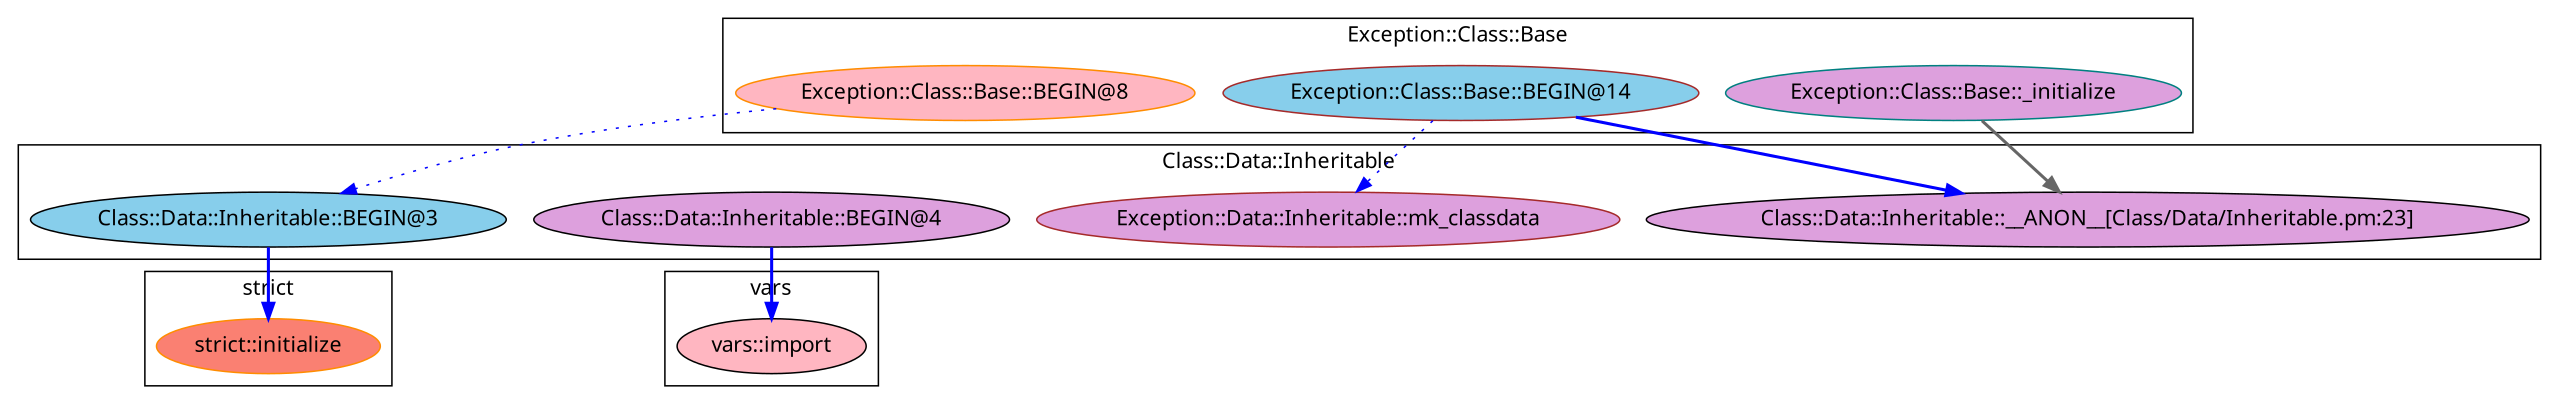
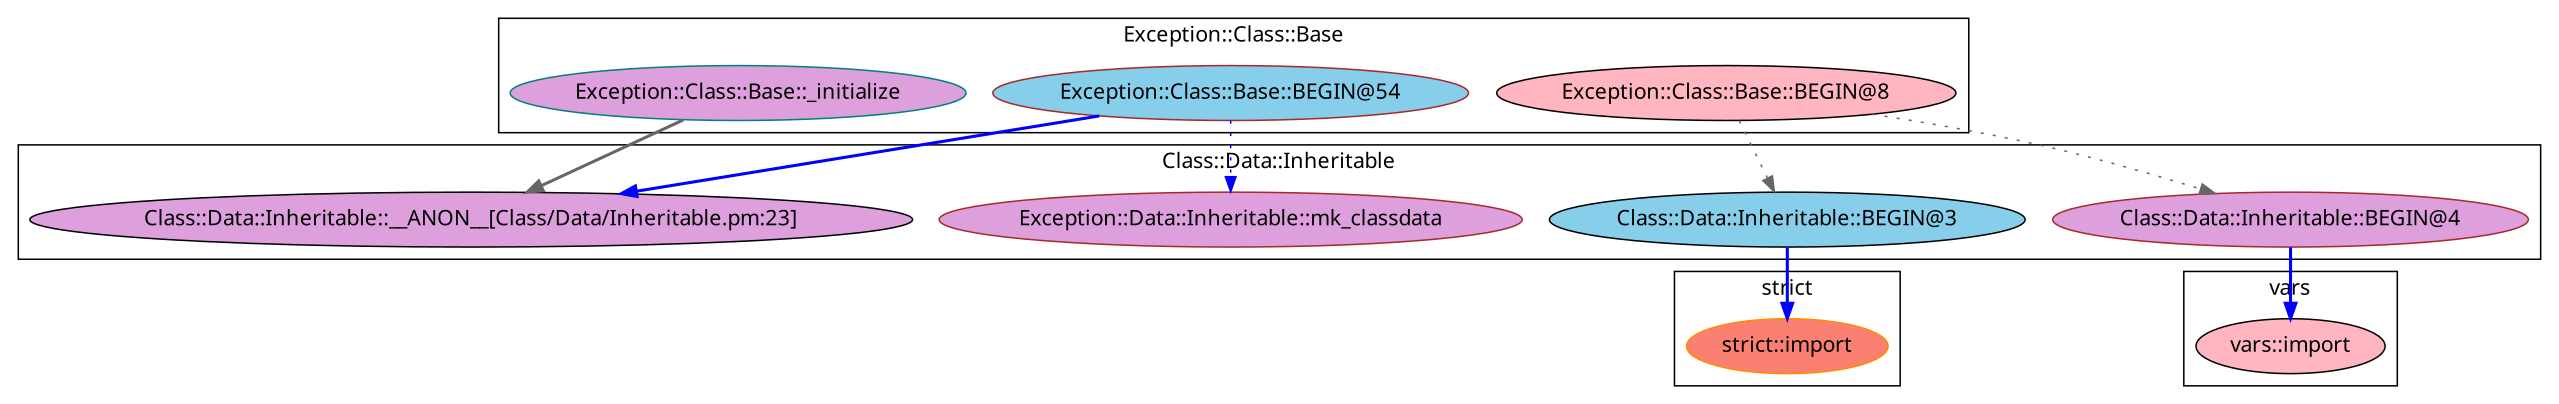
(965, 93) -> (1726, 93)
(1461, 93) -> (1231, 93)
(574, 135) -> (1756, 155)
none -> (2079, 154)
(772, 220) -> (2291, 220)
(268, 346) -> (1787, 346)
